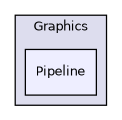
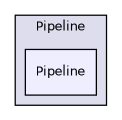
(61, 27) -> (61, 27)
